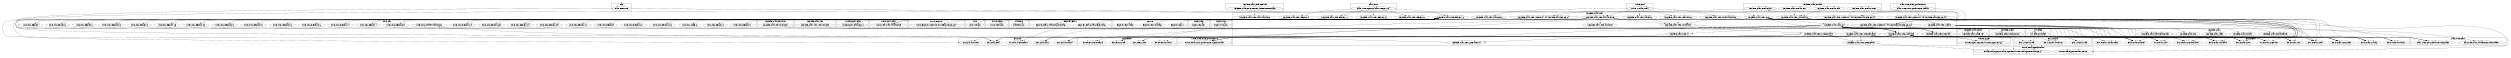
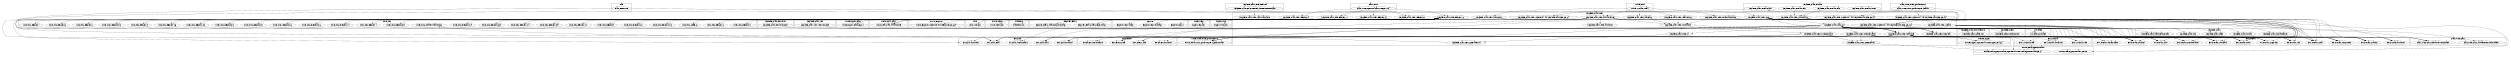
(1973, 30) -> (1973, 30)
